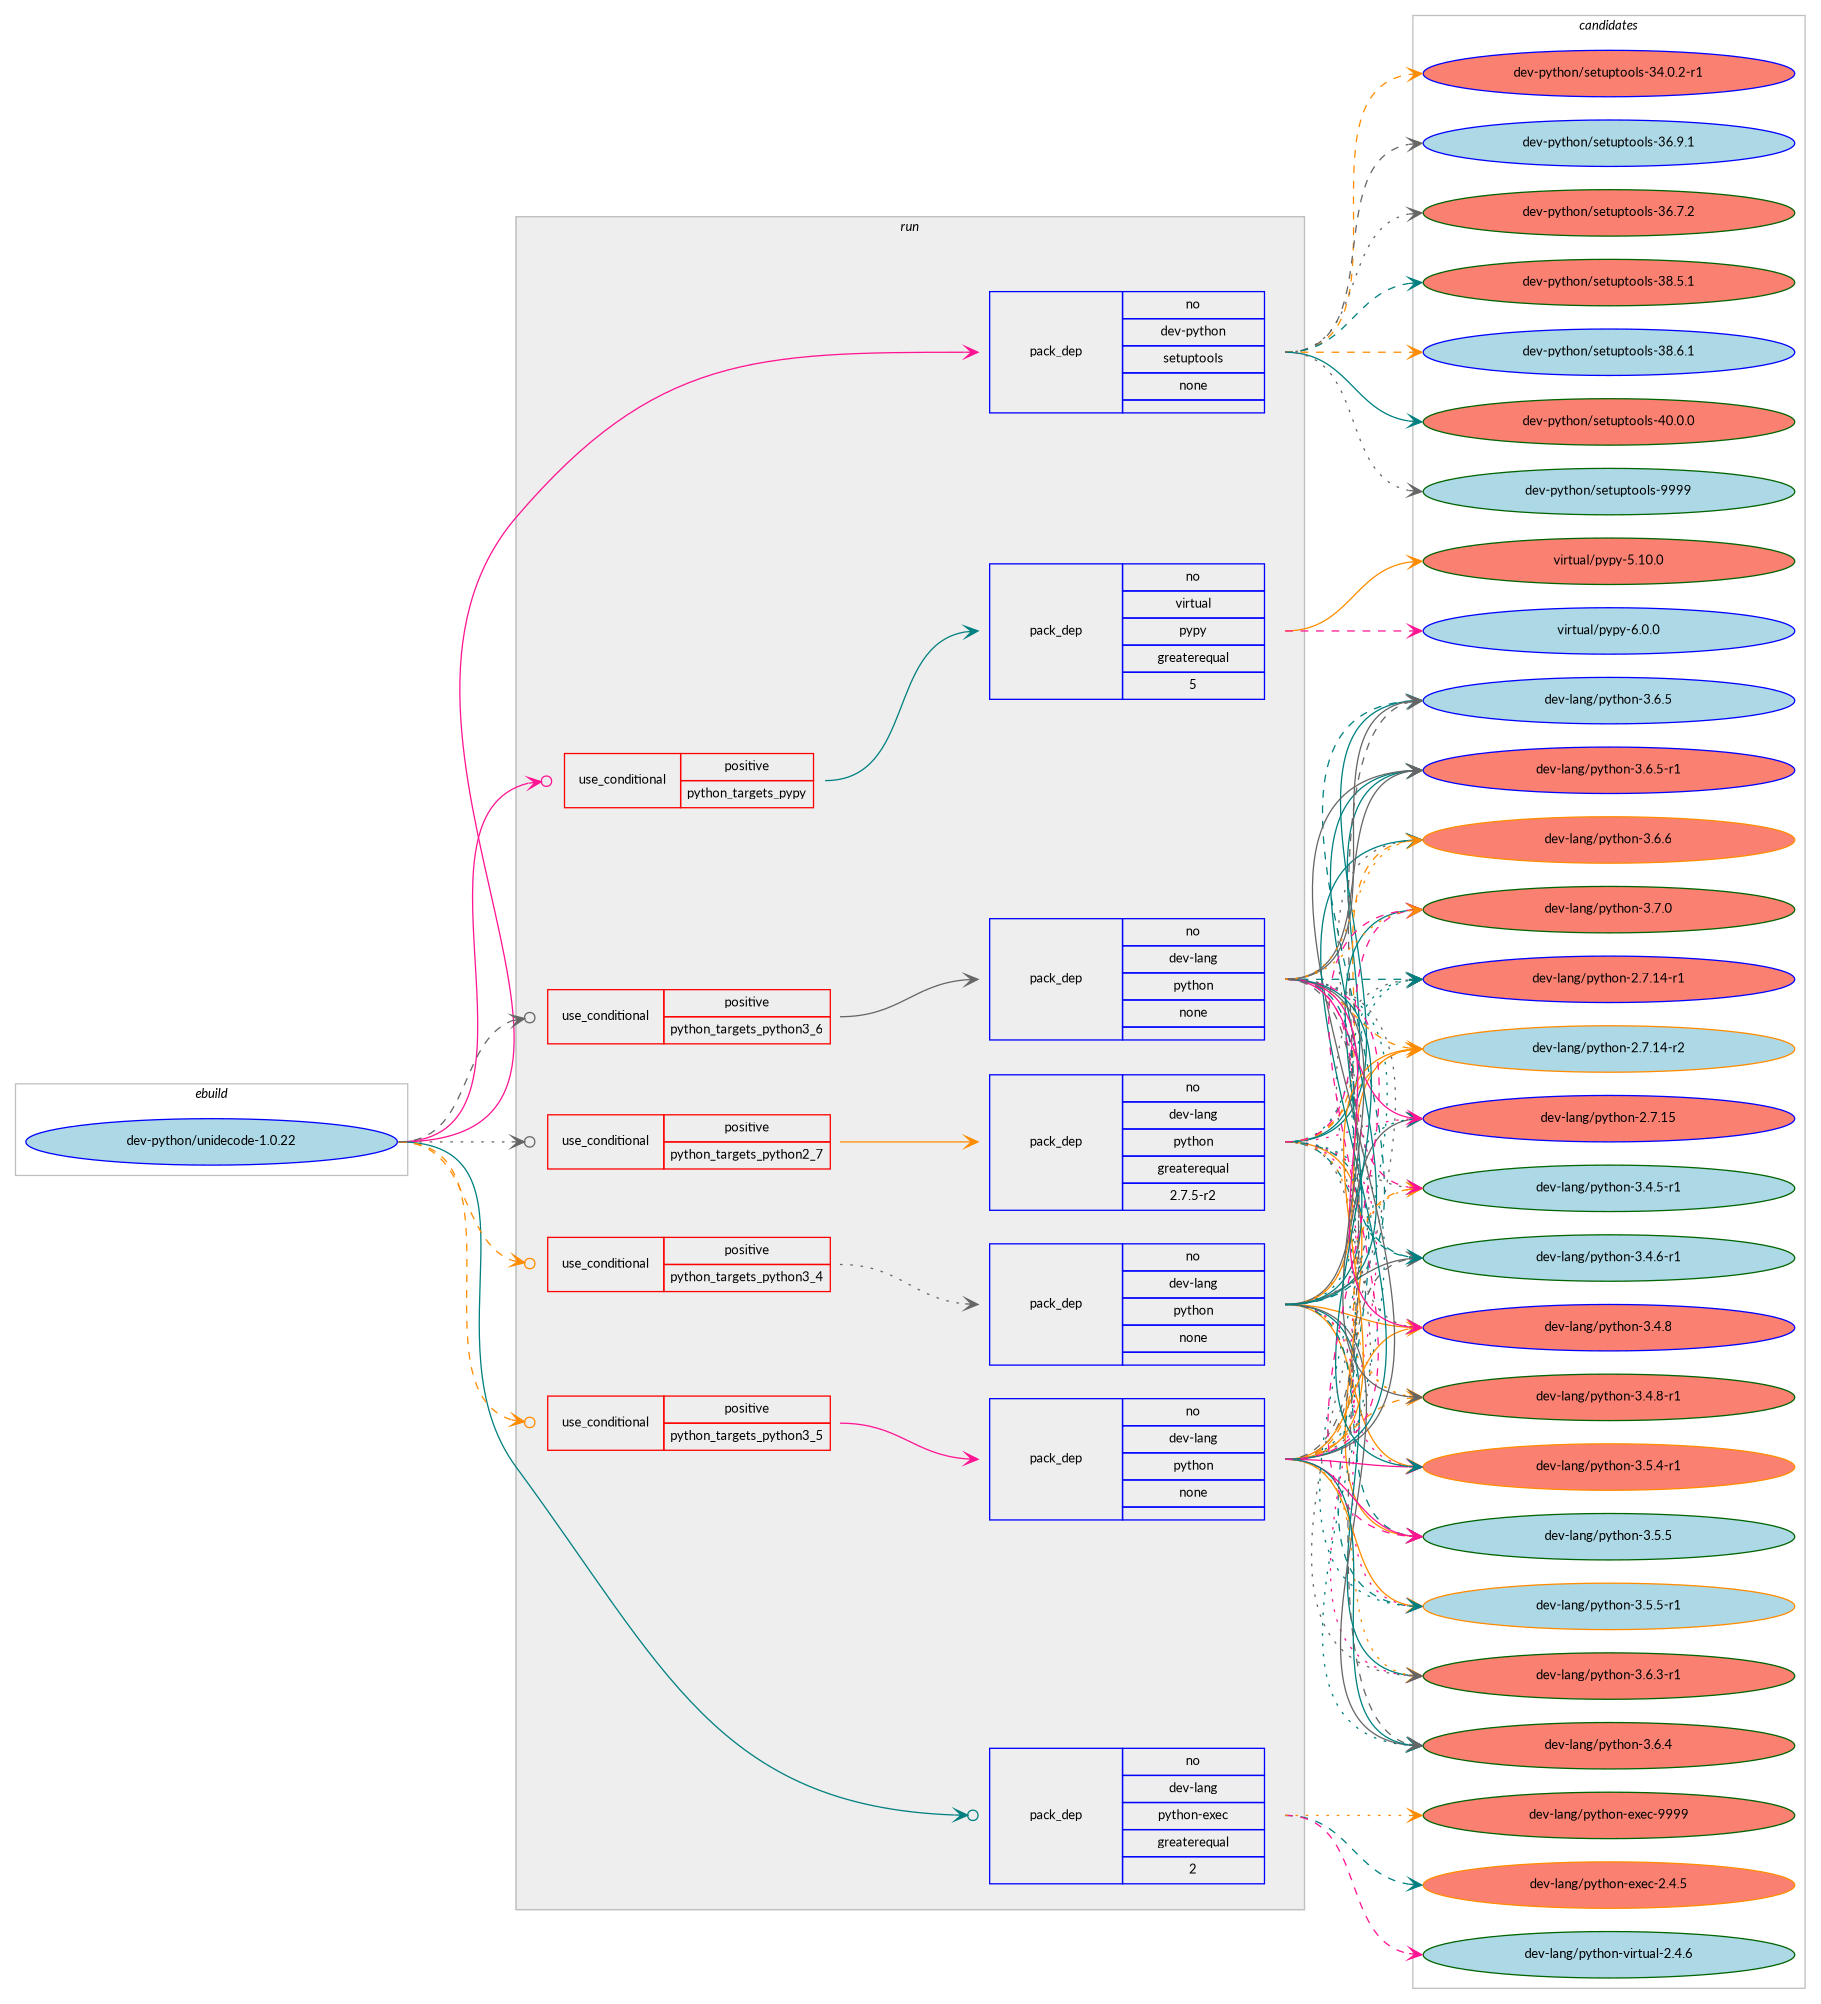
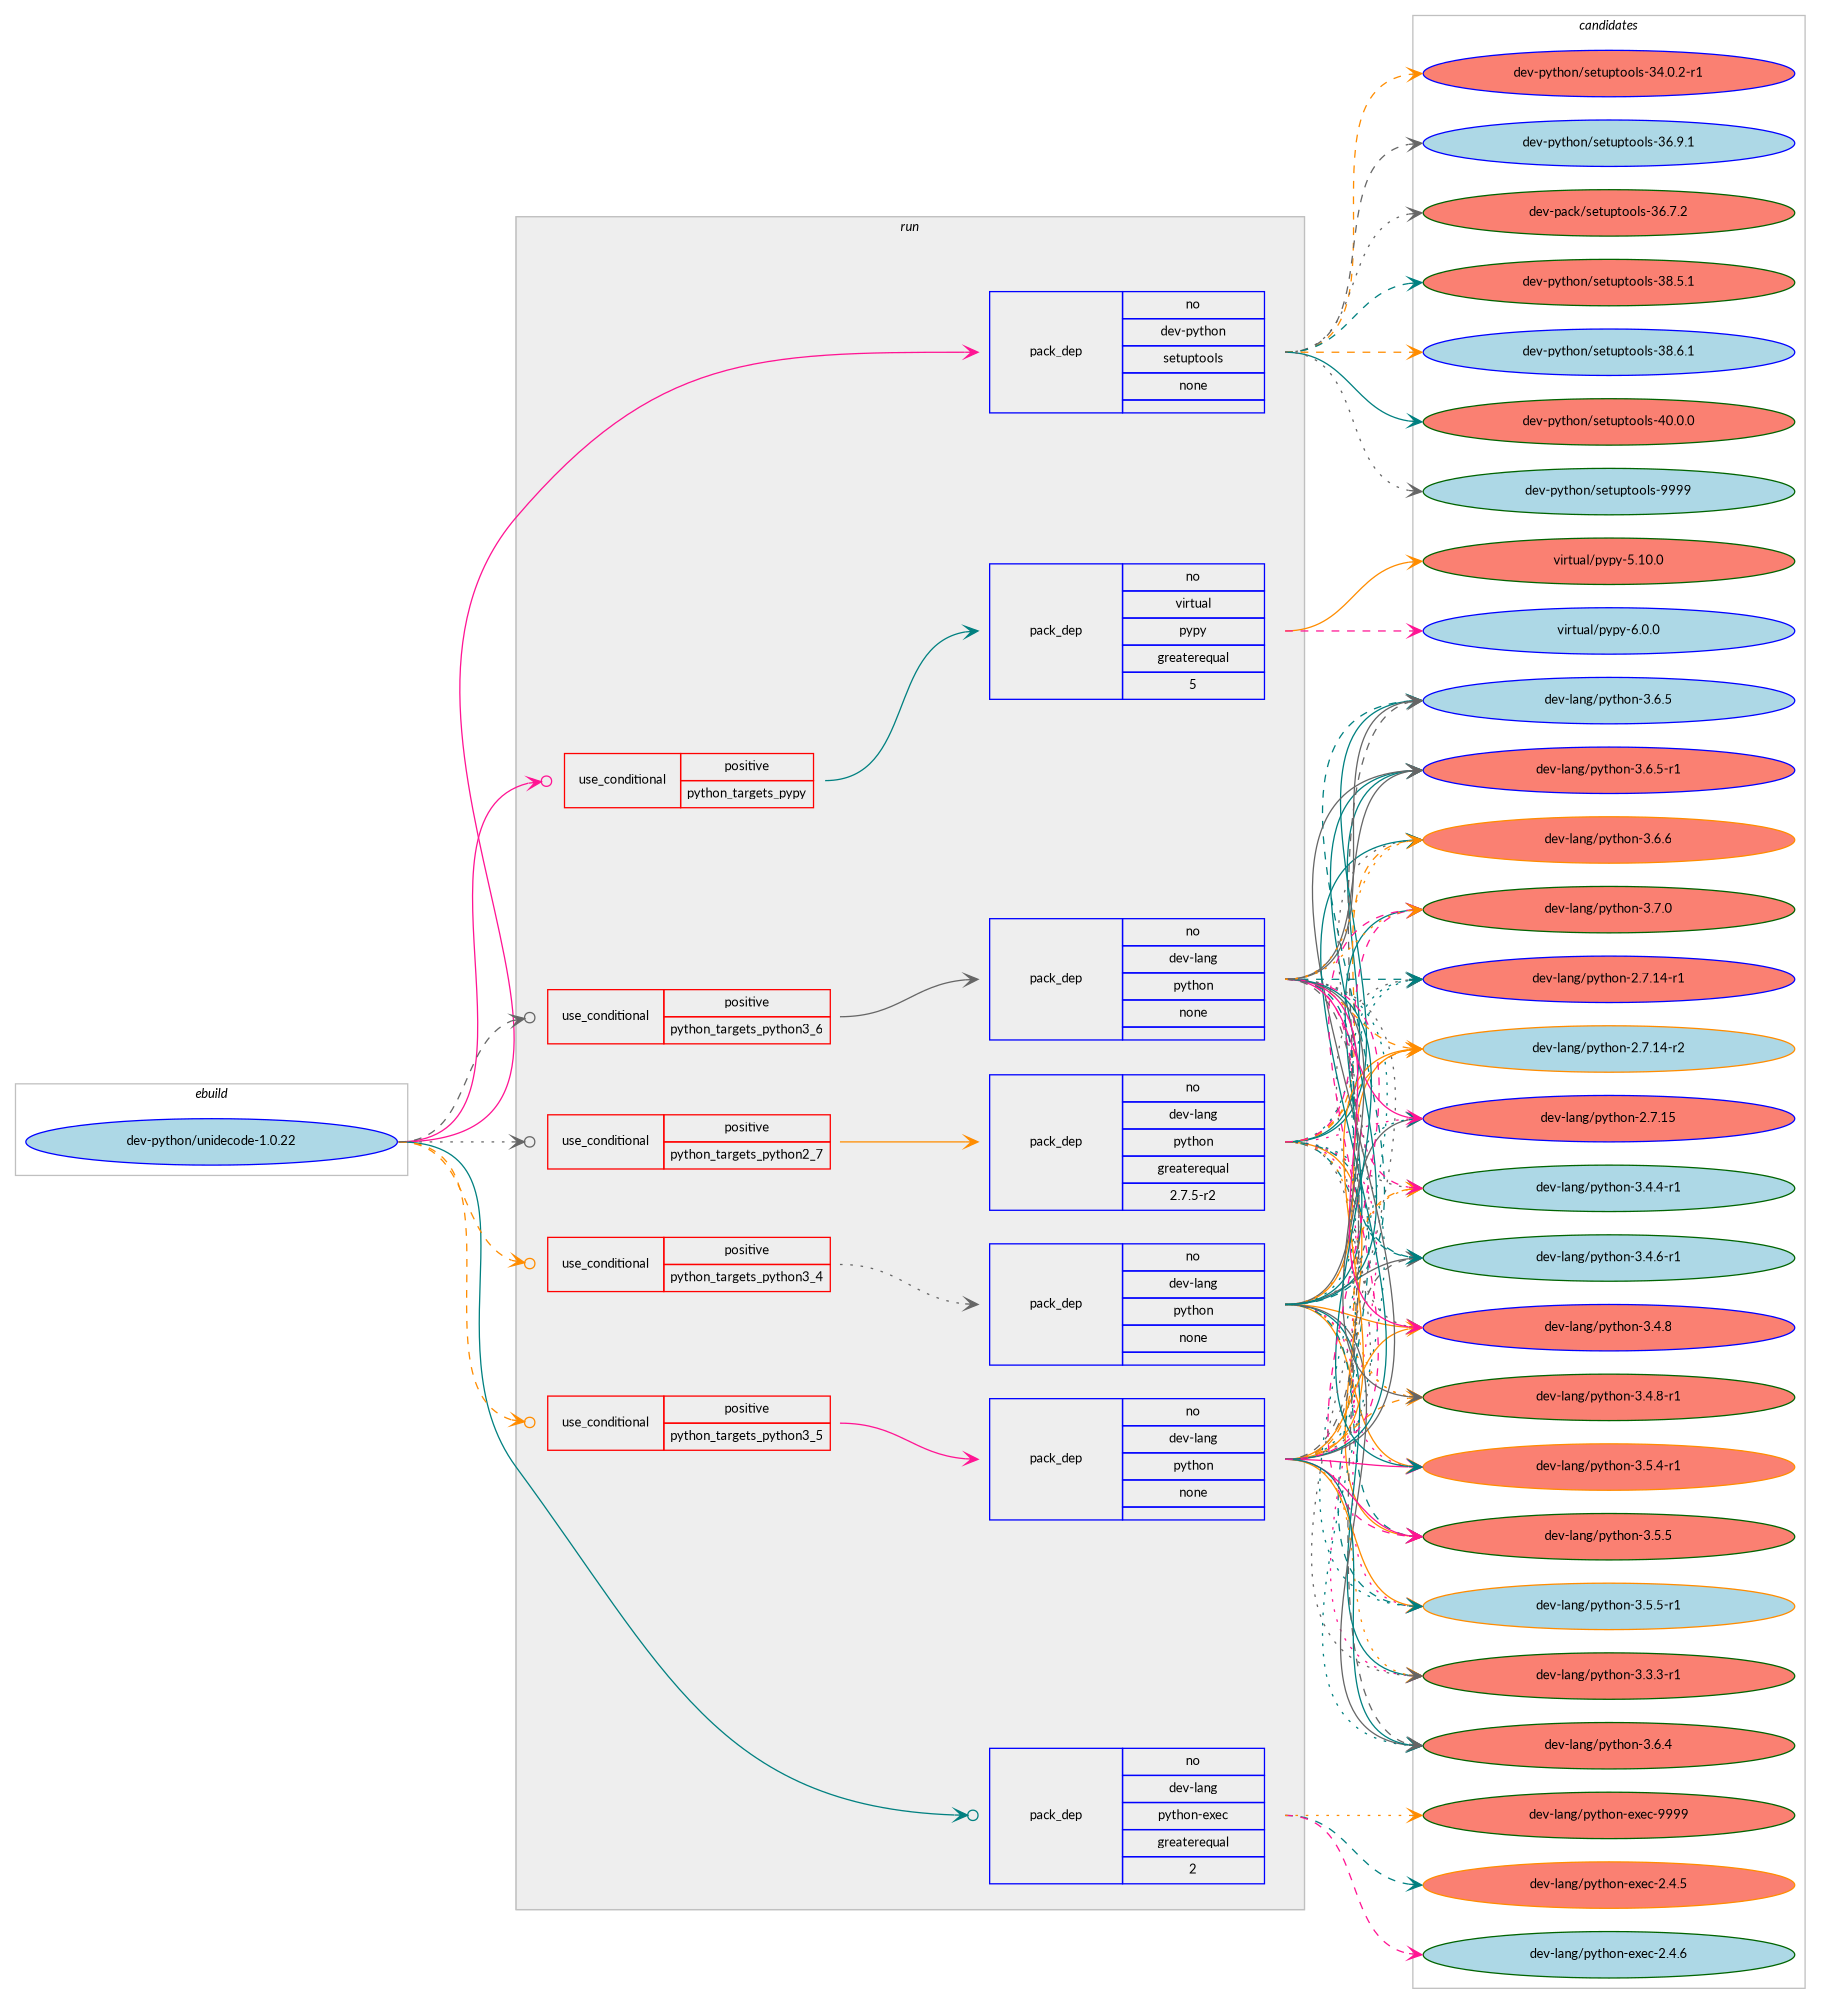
(1609, 213) -> (1609, 213)
(1609, 1188) -> (1609, 1188)
(1609, 1537) -> (1609, 1537)
(1609, 1676) -> (1609, 1676)
(1609, 1955) -> (1609, 1955)
